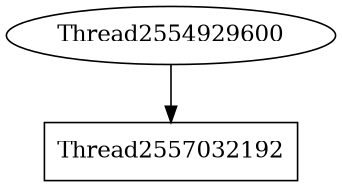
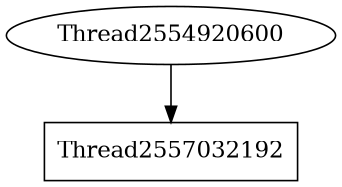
(171, 35) -> (171, 35)
